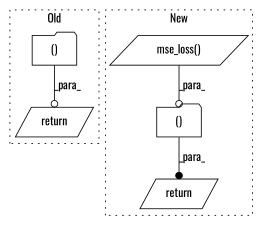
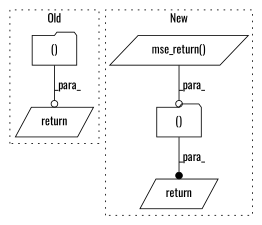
(179, 50) -> (179, 50)
